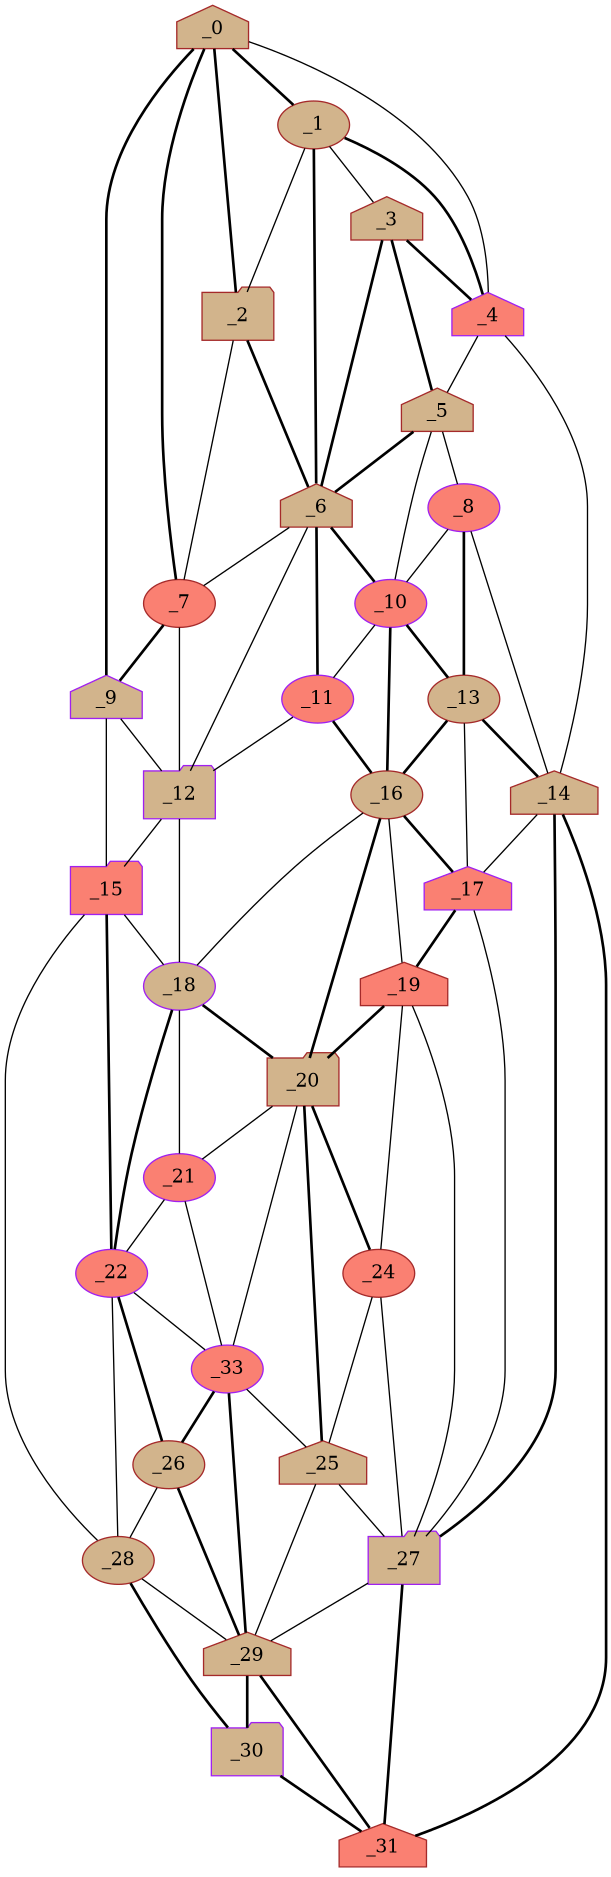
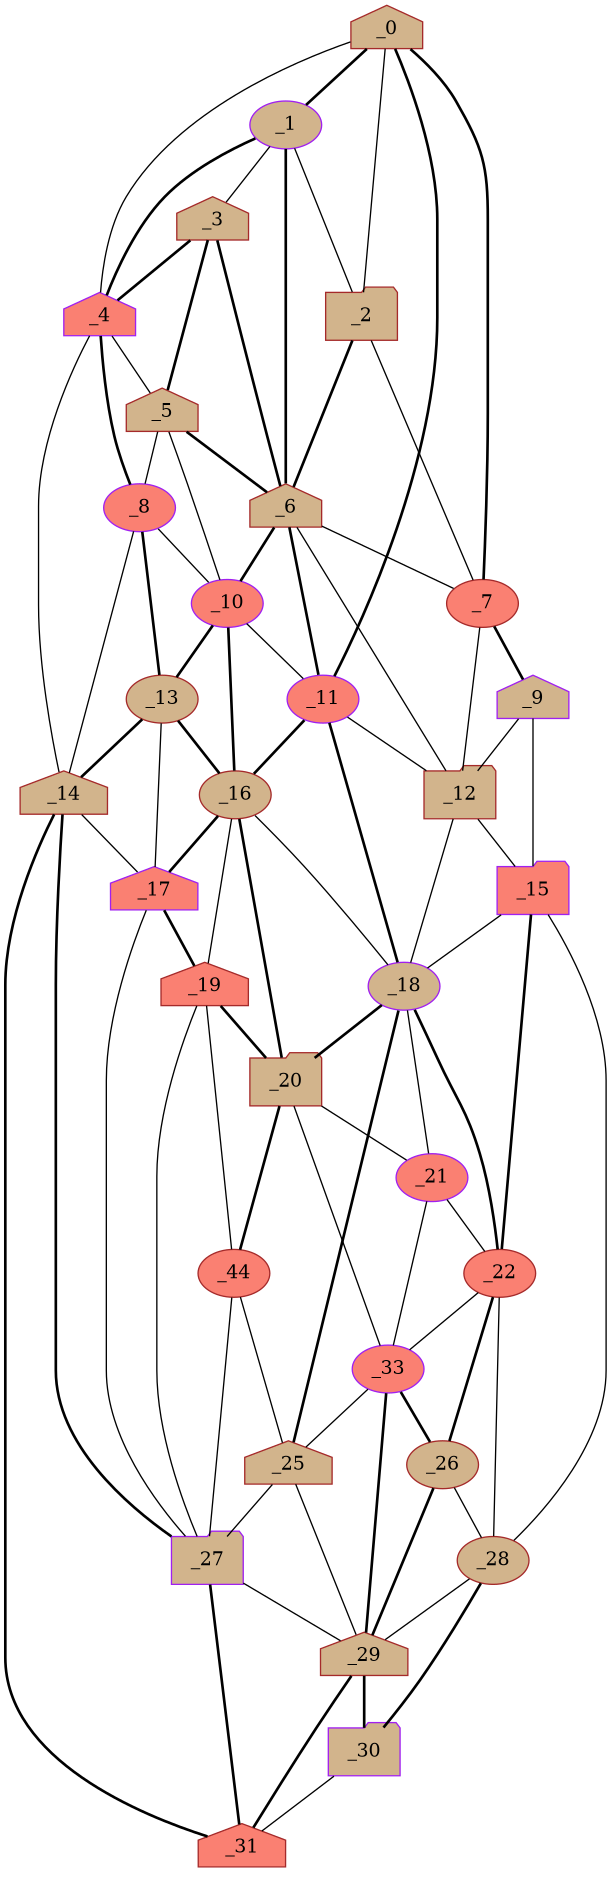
(314, 125) -> (286, 125)
(225, 171) -> (374, 171)
(106, 349) -> (434, 368)
none -> (109, 412)
(179, 795) -> (460, 795)
none -> (363, 843)
(112, 1273) -> (500, 1273)
(313, 1273) -> (346, 1226)
(379, 1273) -> (234, 1273)
(321, 1804) -> (298, 1804)
